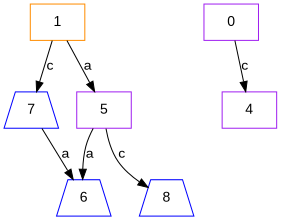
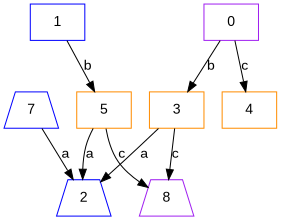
(58, 22) -> (58, 22)
(46, 61) -> none
(88, 66) -> (88, 66)
(104, 110) -> (104, 110)
none -> (177, 110)
(249, 110) -> (249, 110)
(84, 198) -> (84, 198)
(167, 198) -> (167, 198)
